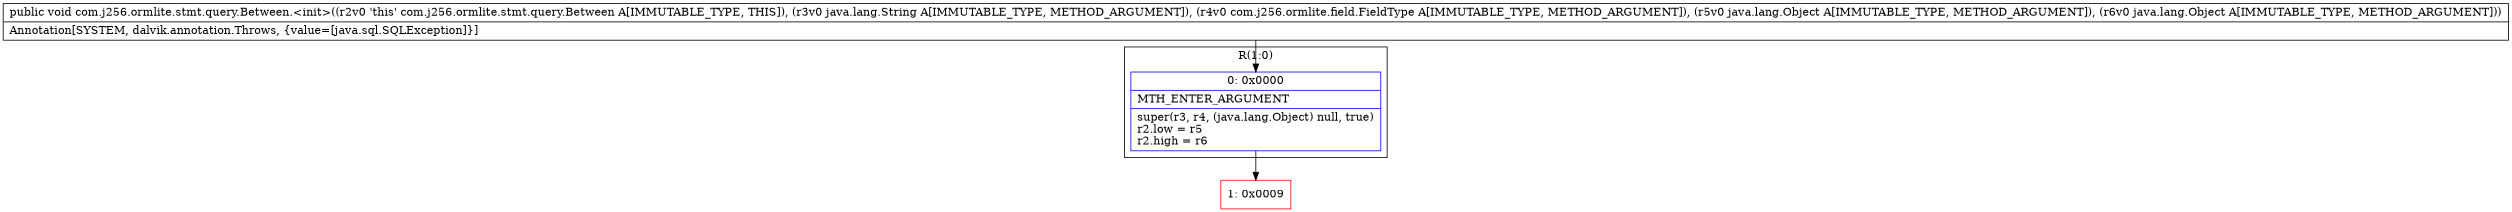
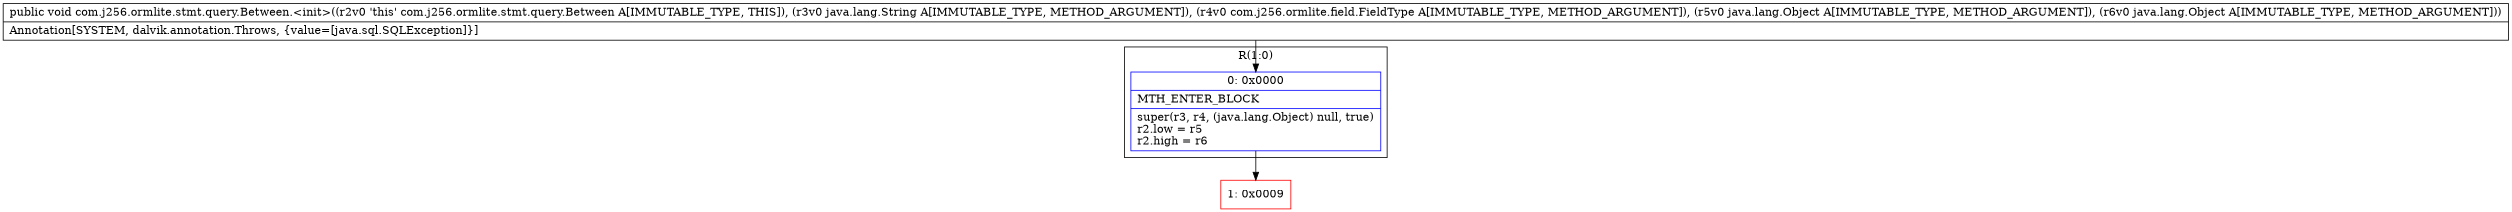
(1213, 99) -> (1199, 99)
